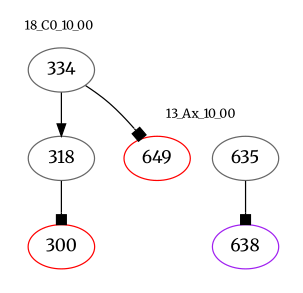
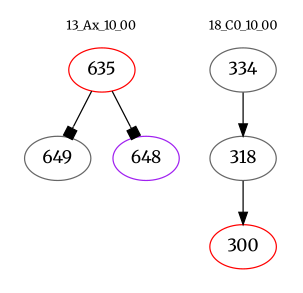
(122, 115) -> (83, 109)
(157, 158) -> (58, 158)
(246, 158) -> (102, 70)
(61, 197) -> (243, 197)
(246, 247) -> (146, 158)
